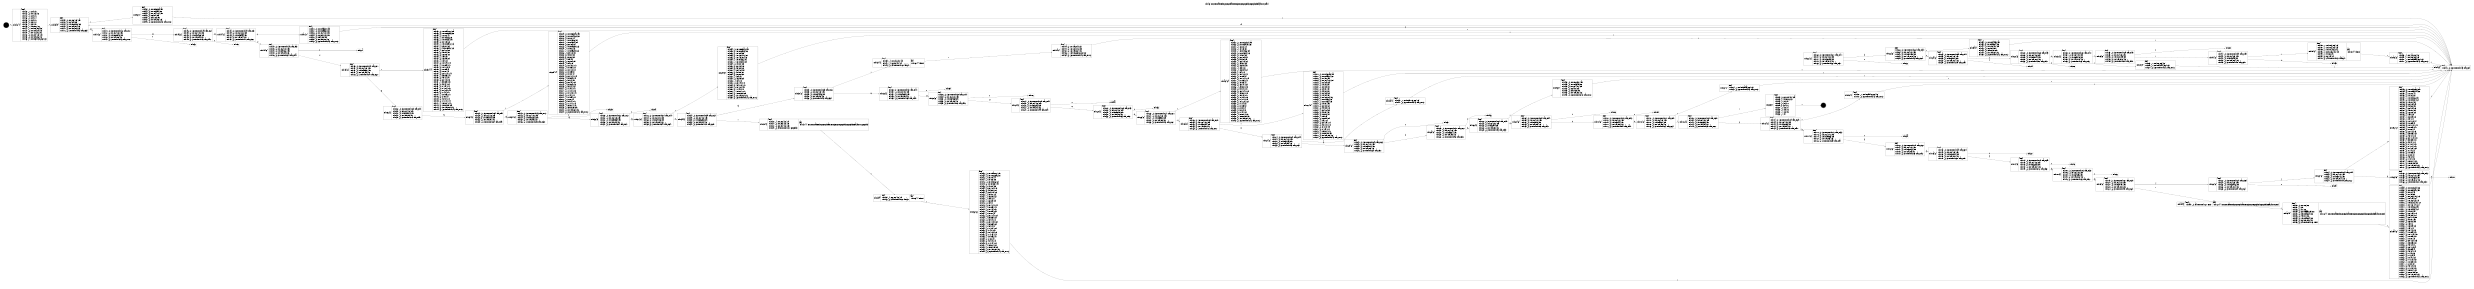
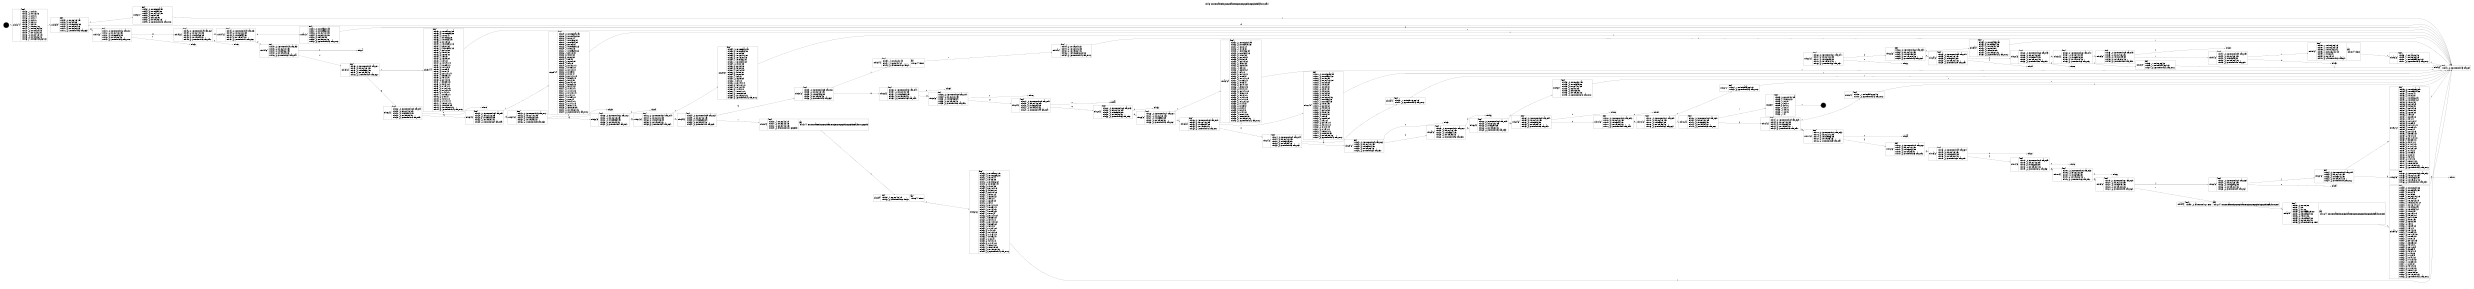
none -> (484, 108)
